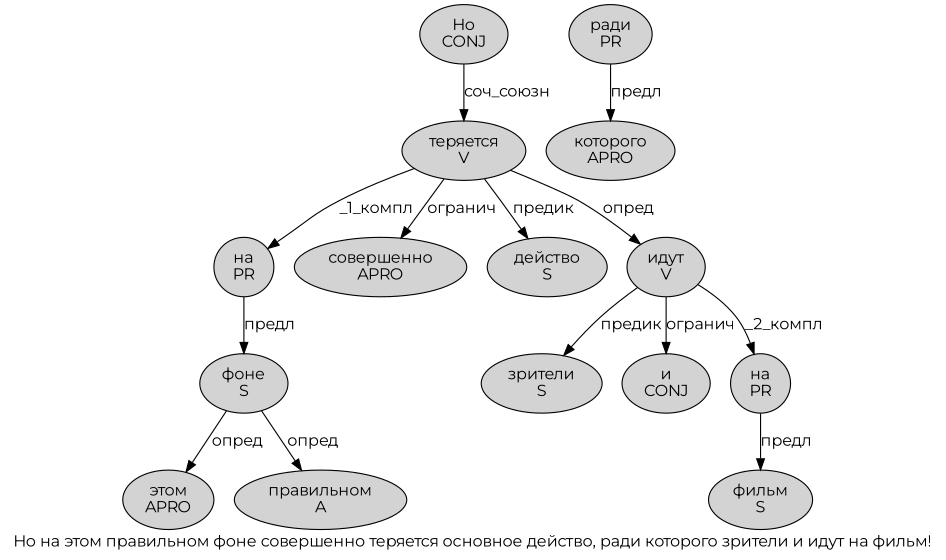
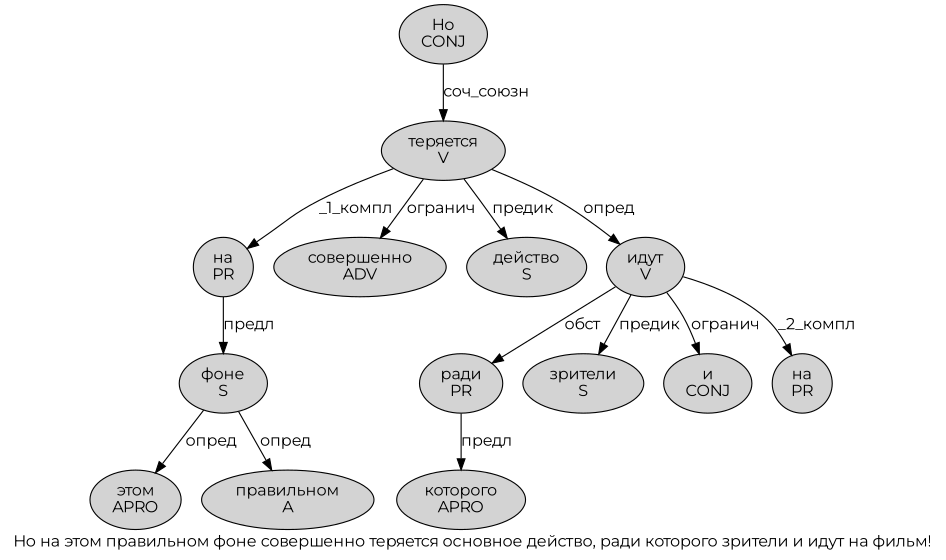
(381, 267) -> (360, 267)
none -> (559, 322)
(761, 500) -> none
